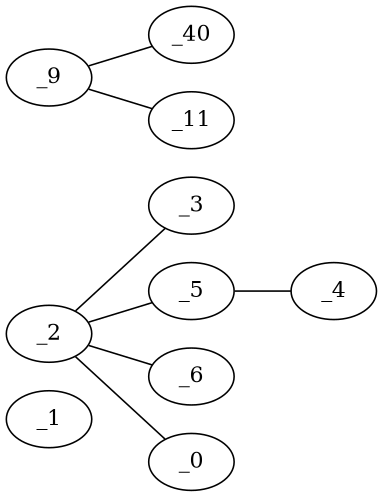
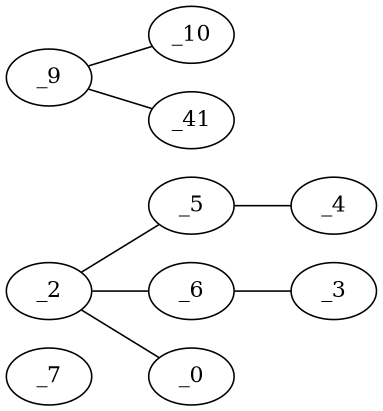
(191, 35) -> (191, 35)
(191, 120) -> (191, 120)
(120, 270) -> (263, 291)
(49, 419) -> (49, 377)
